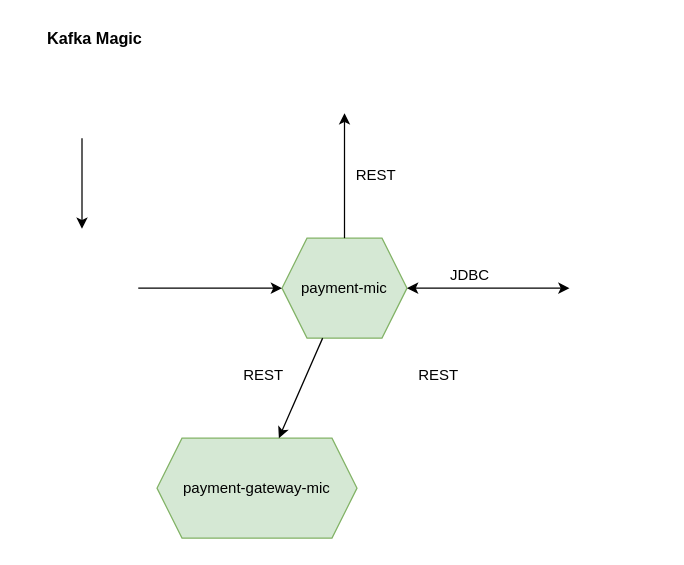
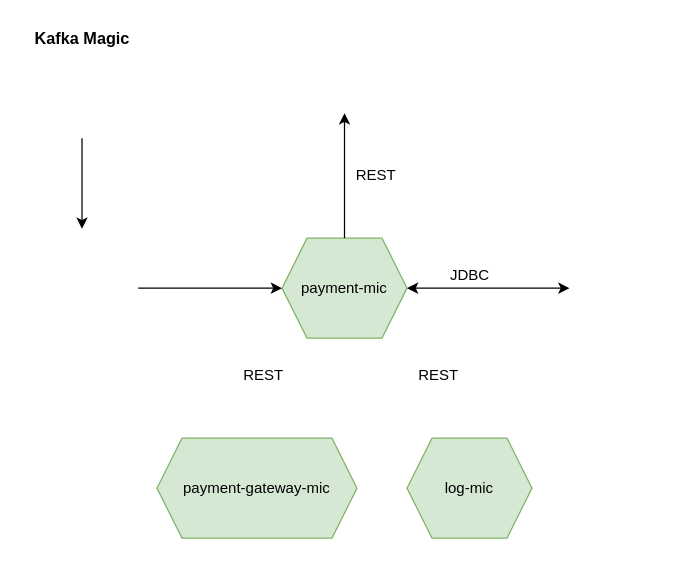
(94, 38) -> (82, 38)
(302, 384) -> none
none -> (469, 488)
